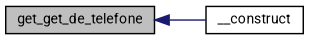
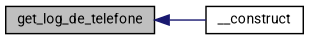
(80, 20) -> (80, 20)
